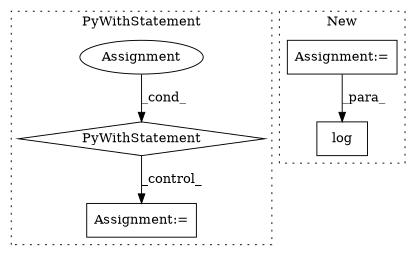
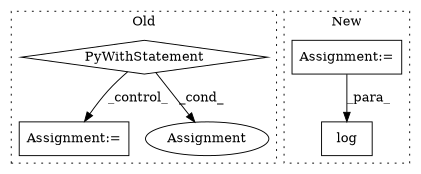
(142, 22) -> (144, 22)
(142, 93) -> (172, 94)
